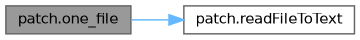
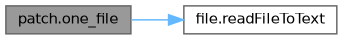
(269, 20) -> (260, 20)
